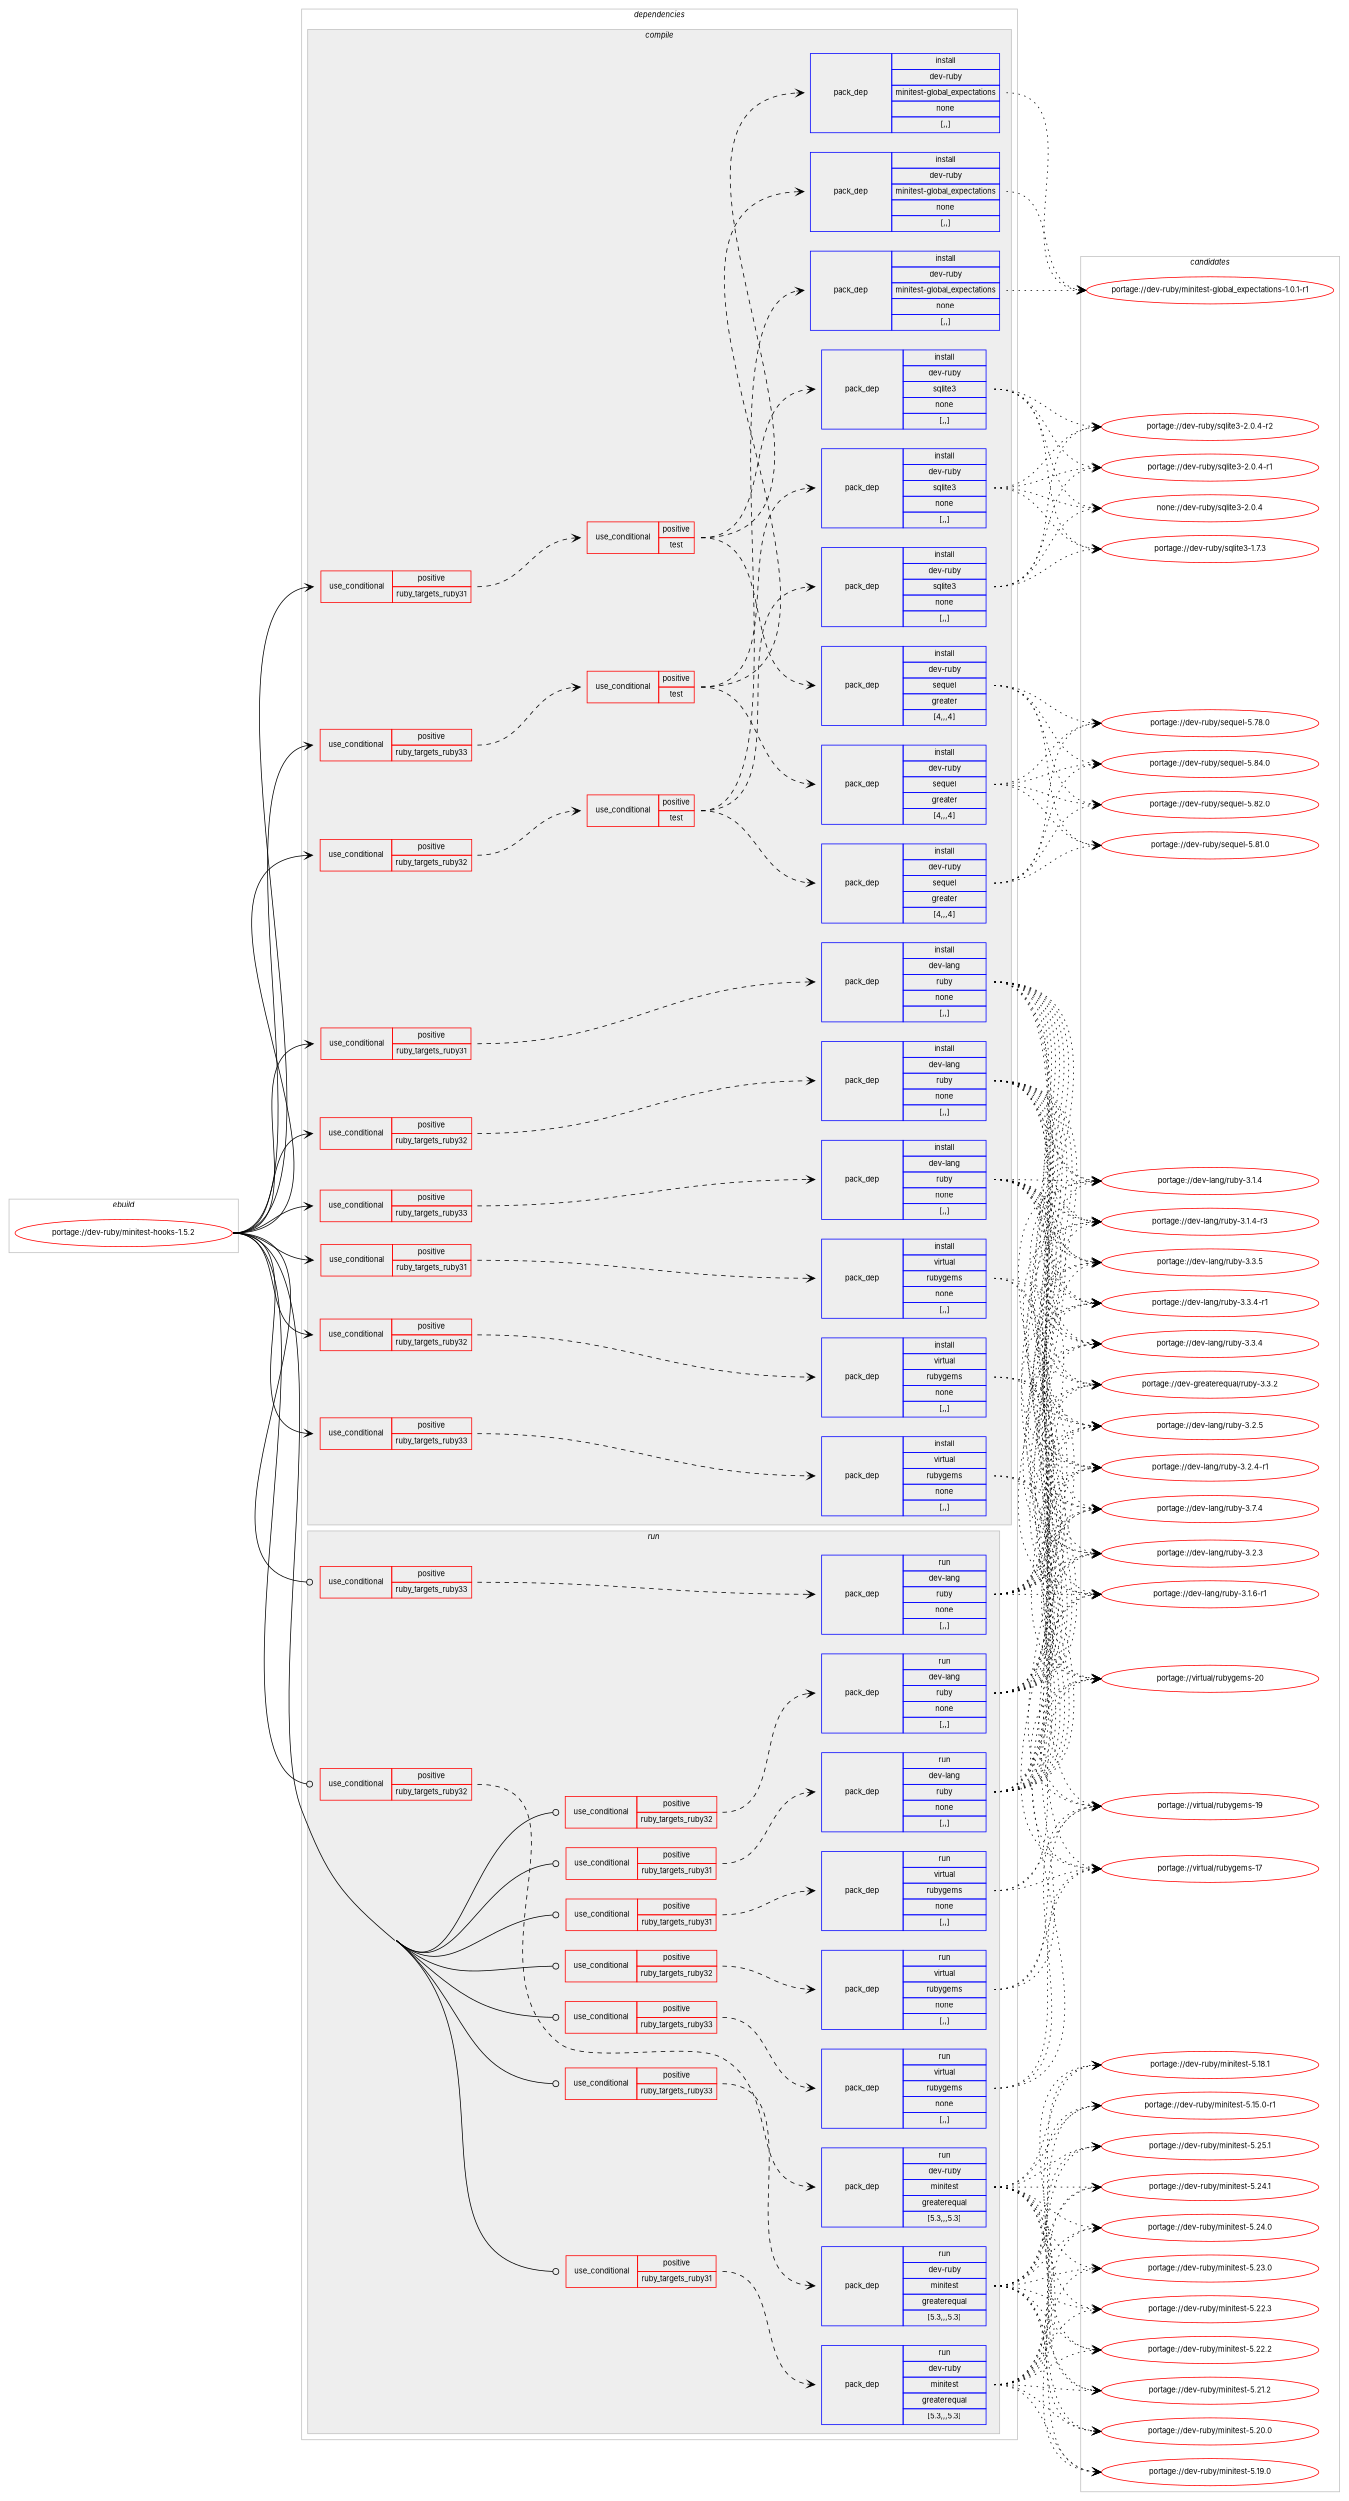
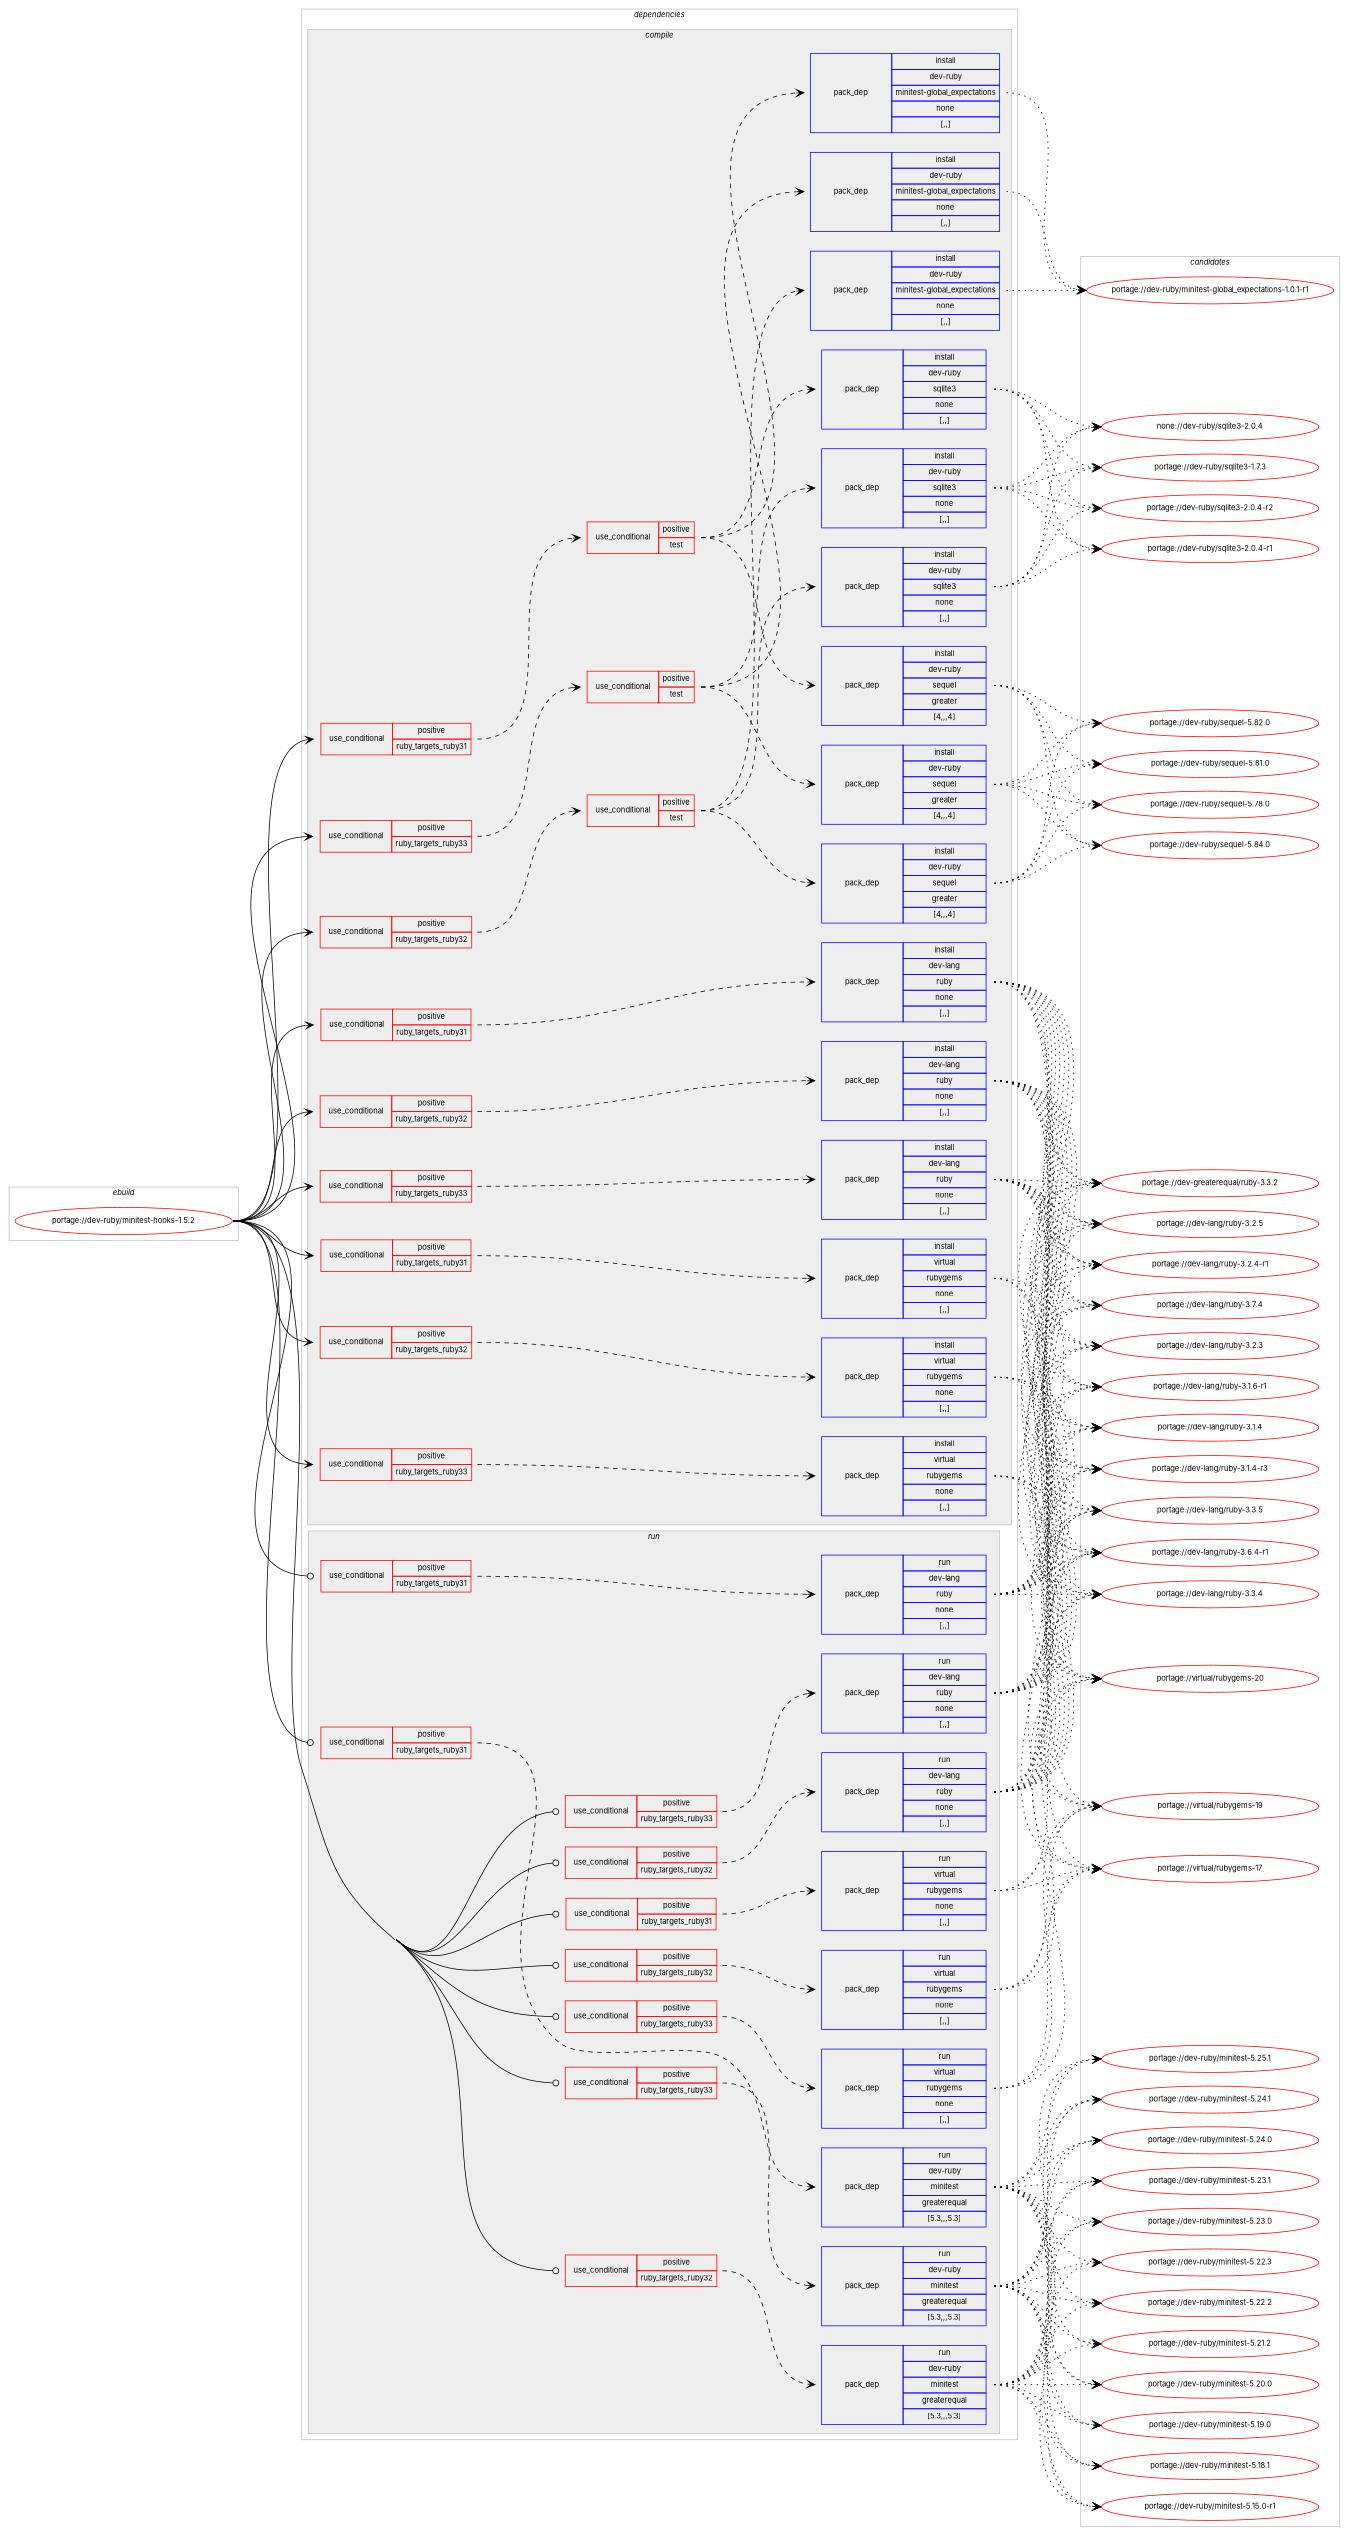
(1210, 1303) -> (1210, 1553)
none -> (1210, 2181)
